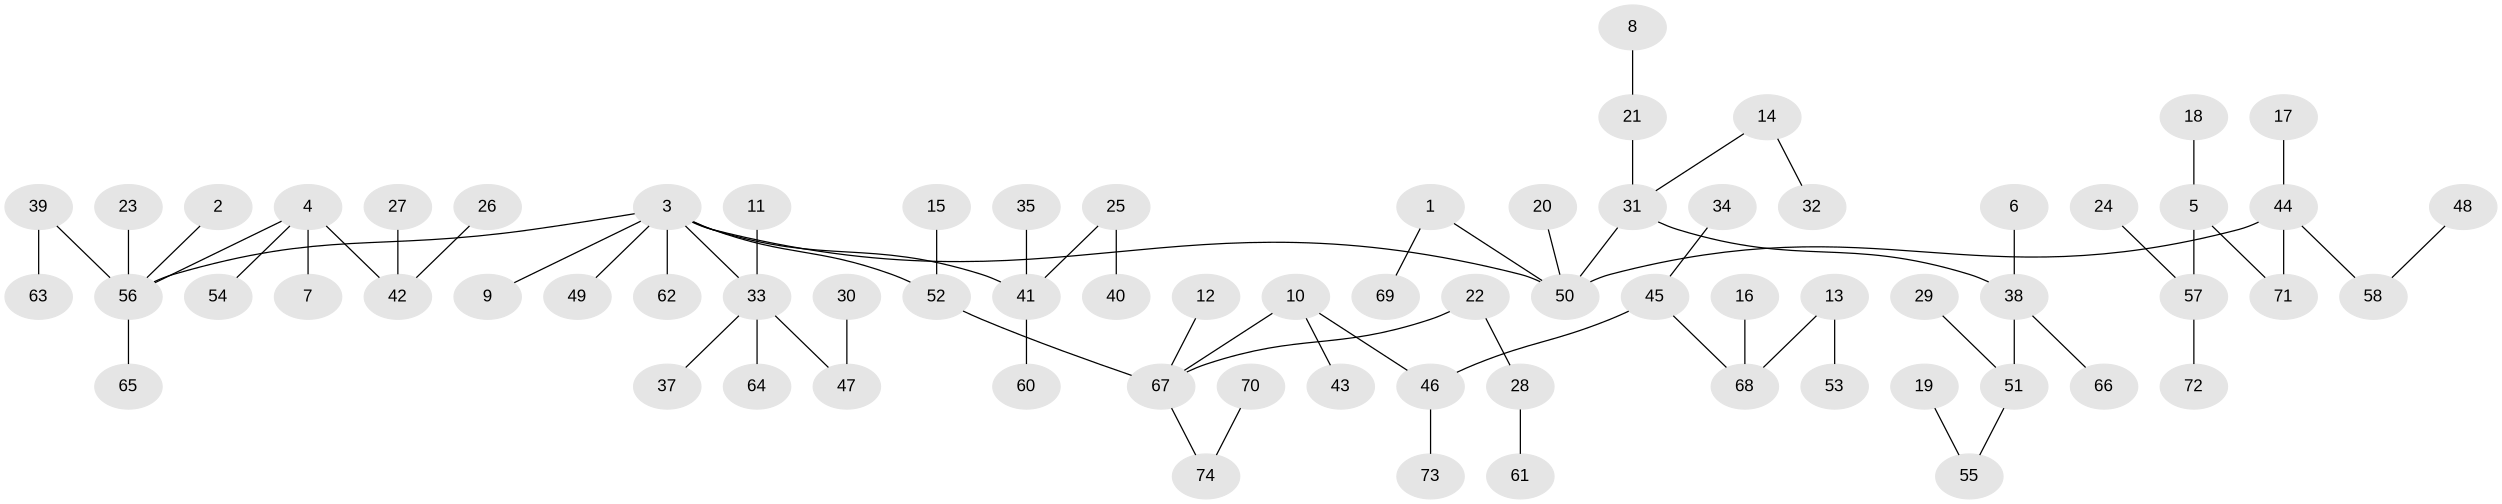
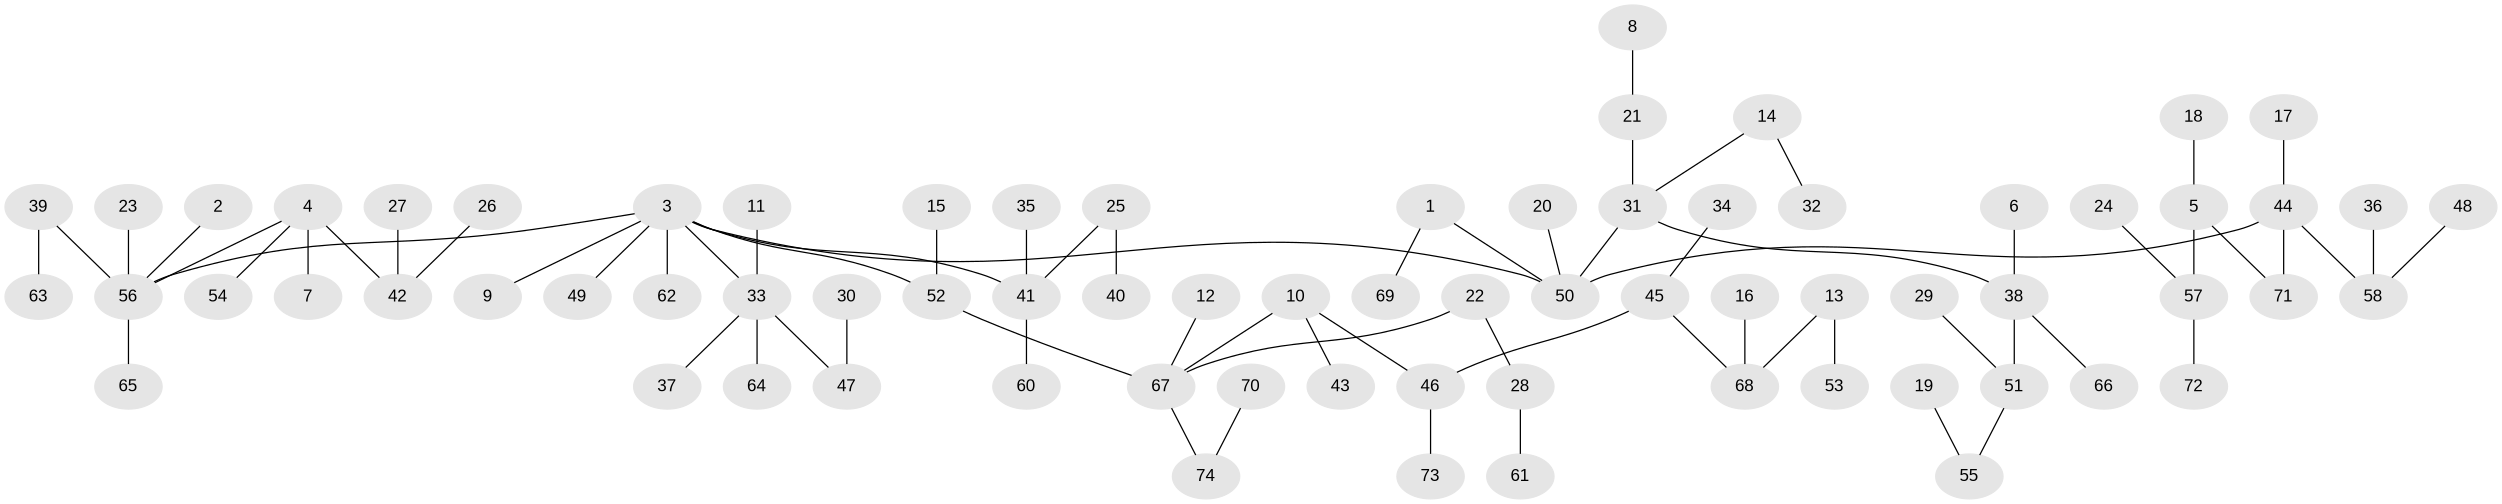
none -> (2373, 207)
